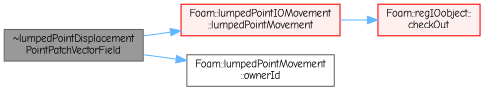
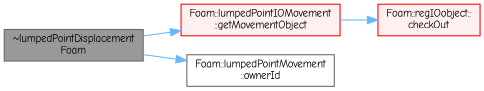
(261, 20) -> (261, 20)
(74, 45) -> (74, 45)
